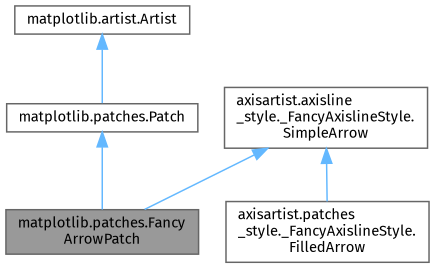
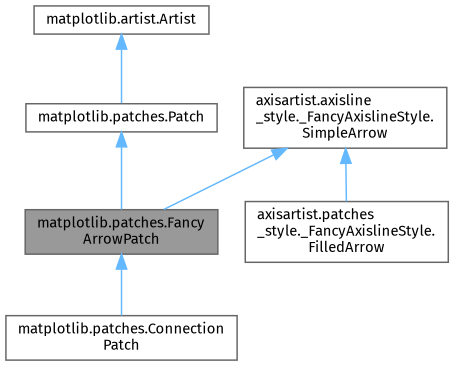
none -> (122, 338)
